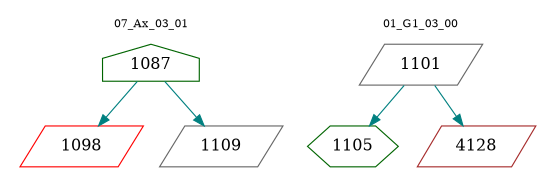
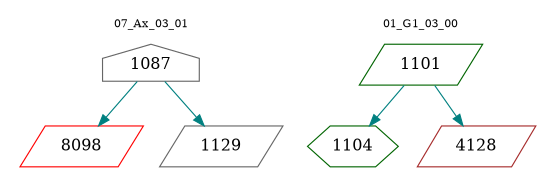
(151, 65) -> (151, 65)
(421, 65) -> (421, 65)
(82, 146) -> (82, 146)
(221, 146) -> (221, 146)
(353, 146) -> (353, 146)
